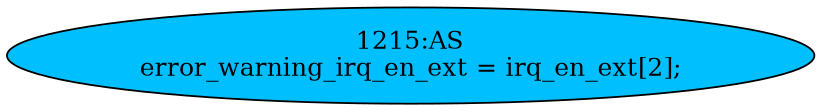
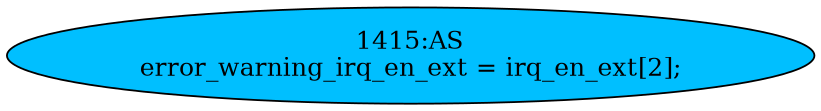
(411, 56) -> (411, 56)
